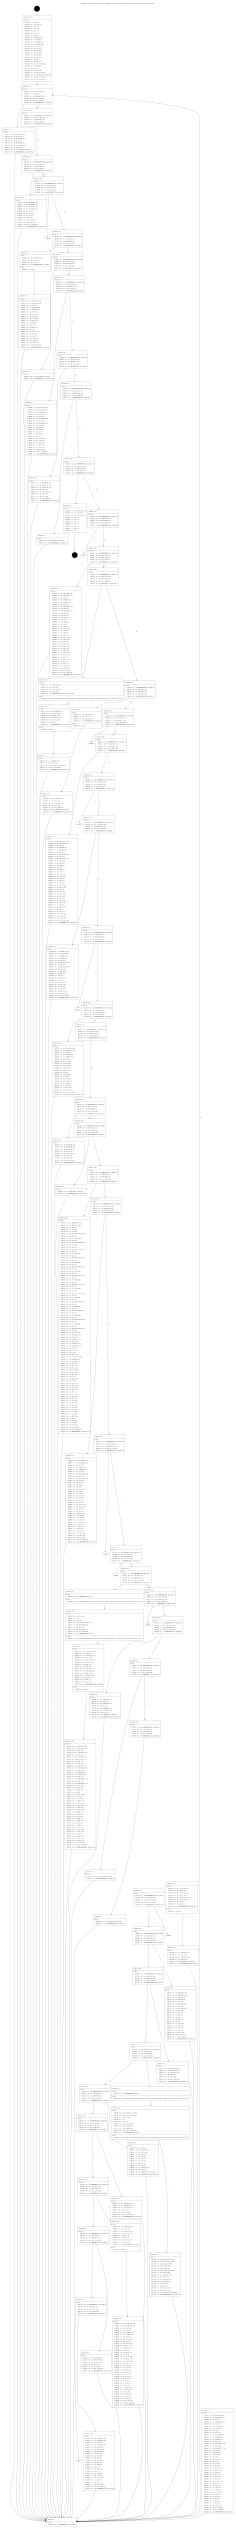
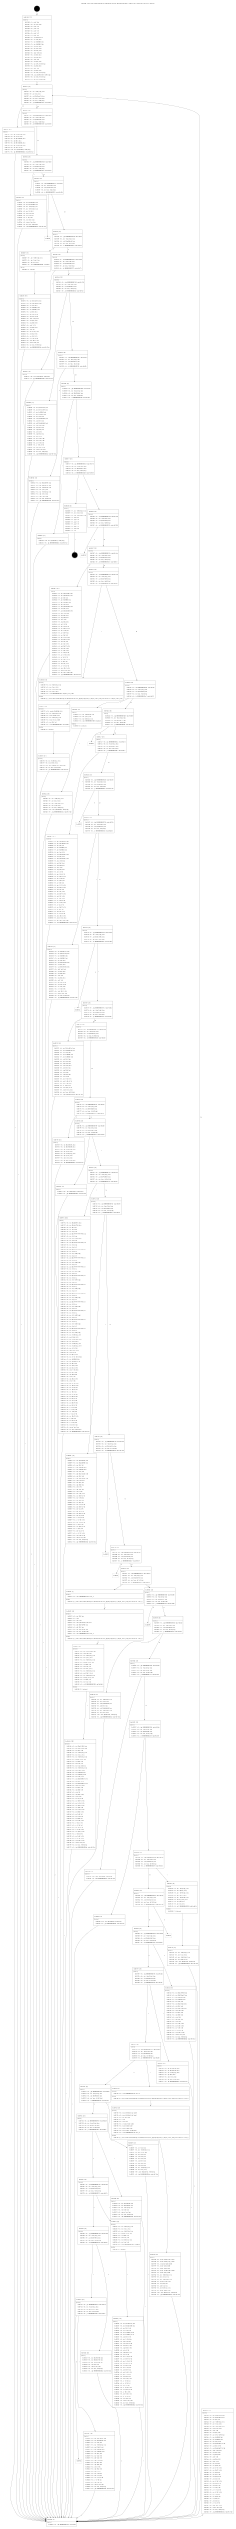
none -> (149, 1859)
